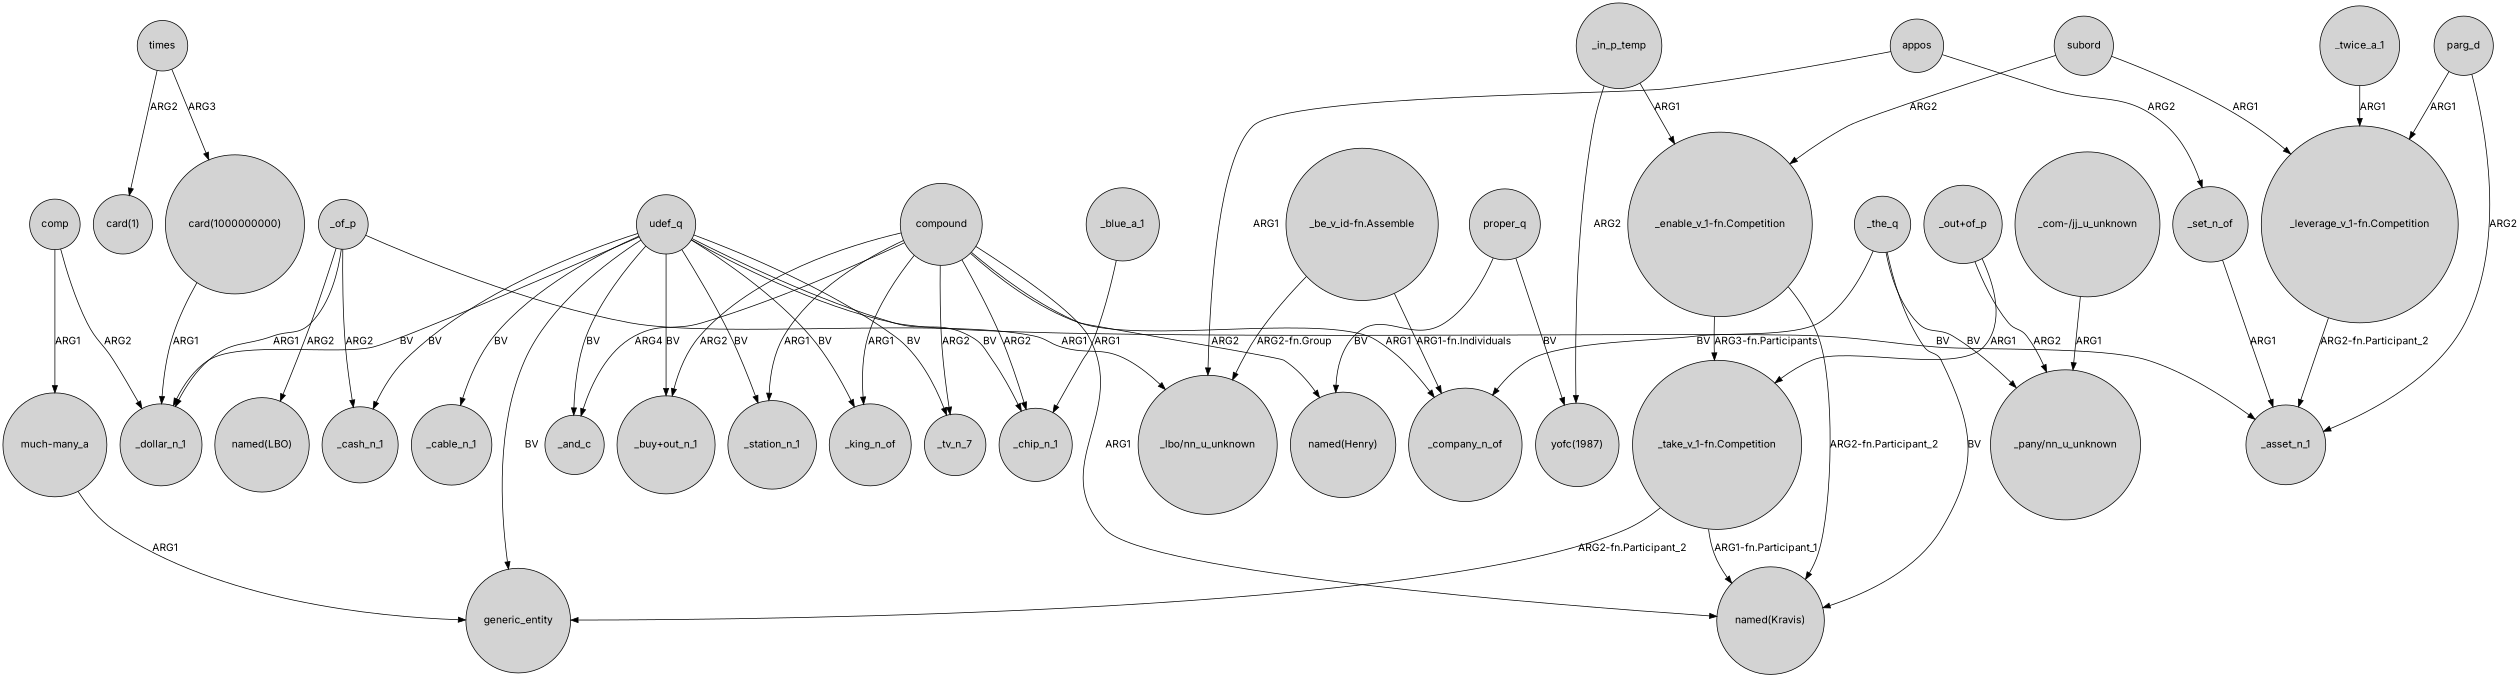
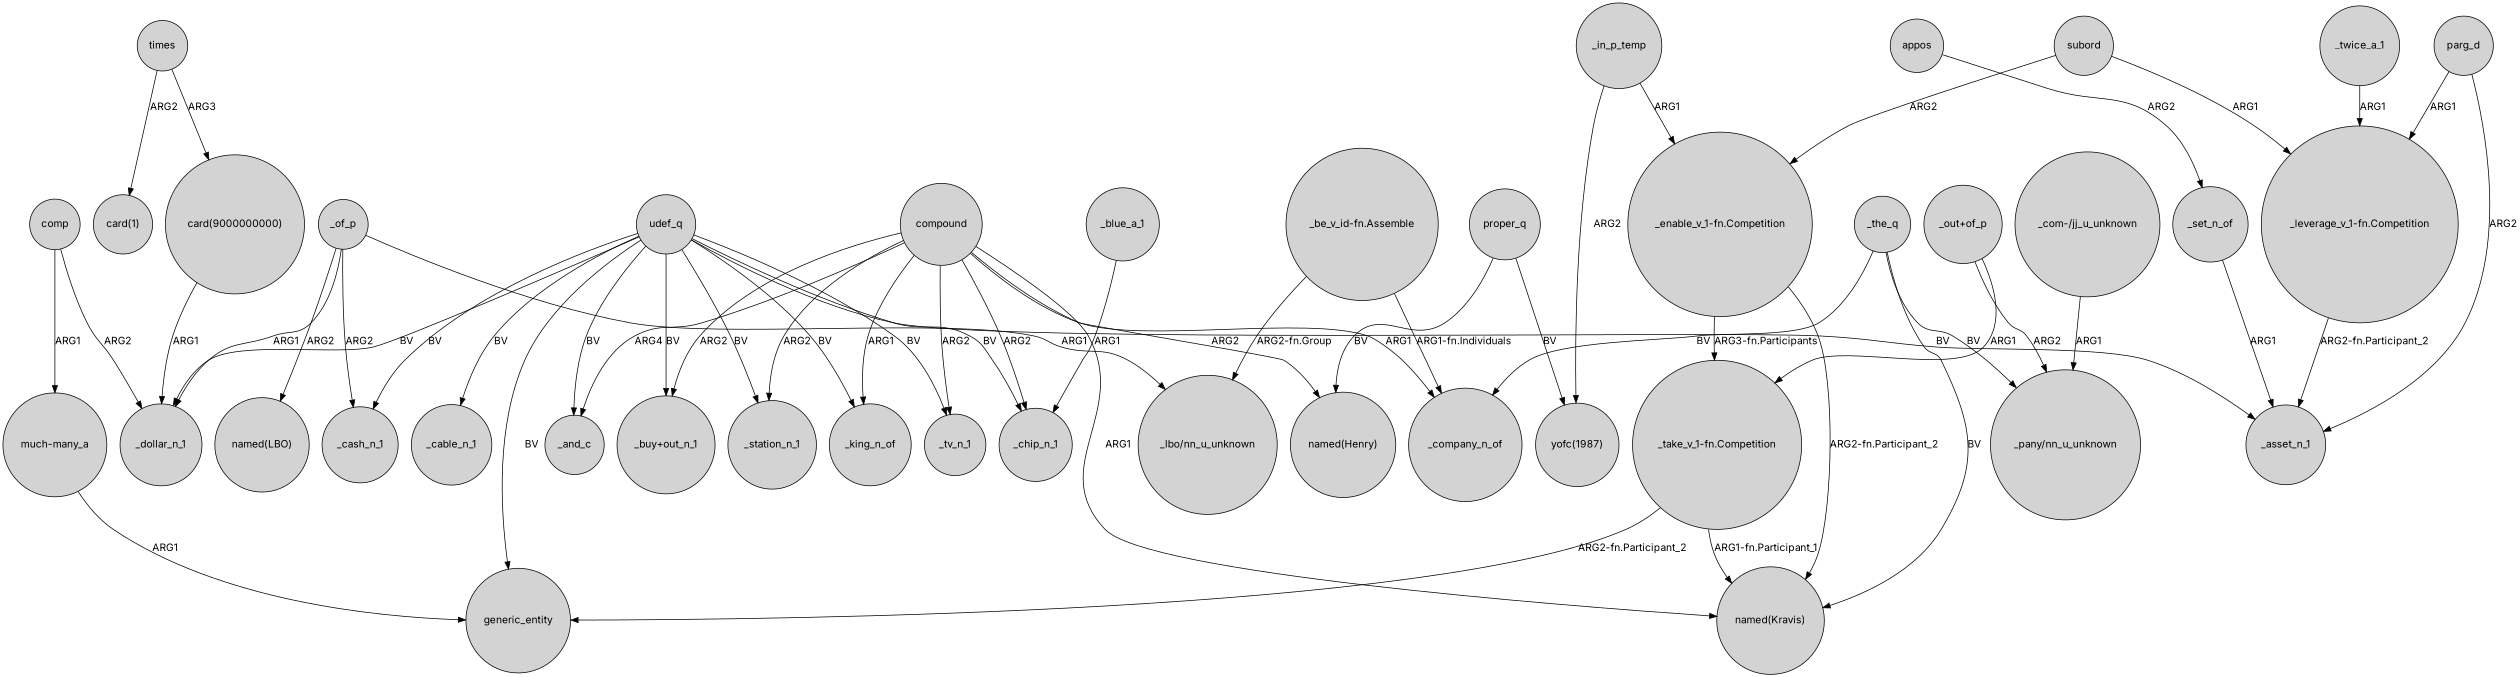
(1447, 98) -> none
(235, 224) -> (235, 224)
(797, 342) -> (797, 342)
(955, 445) -> (955, 445)
